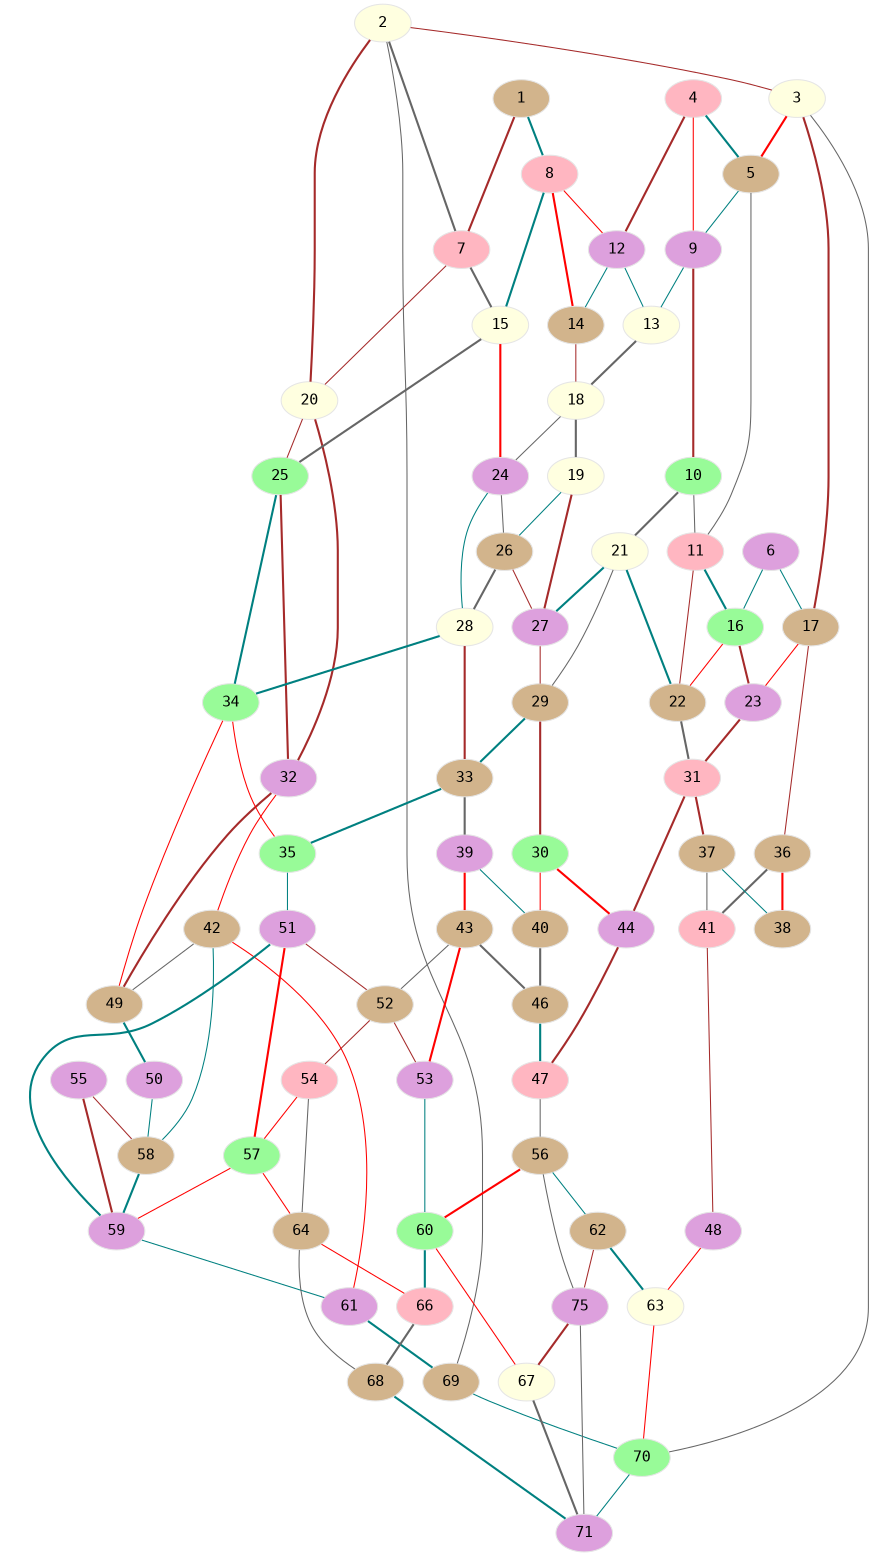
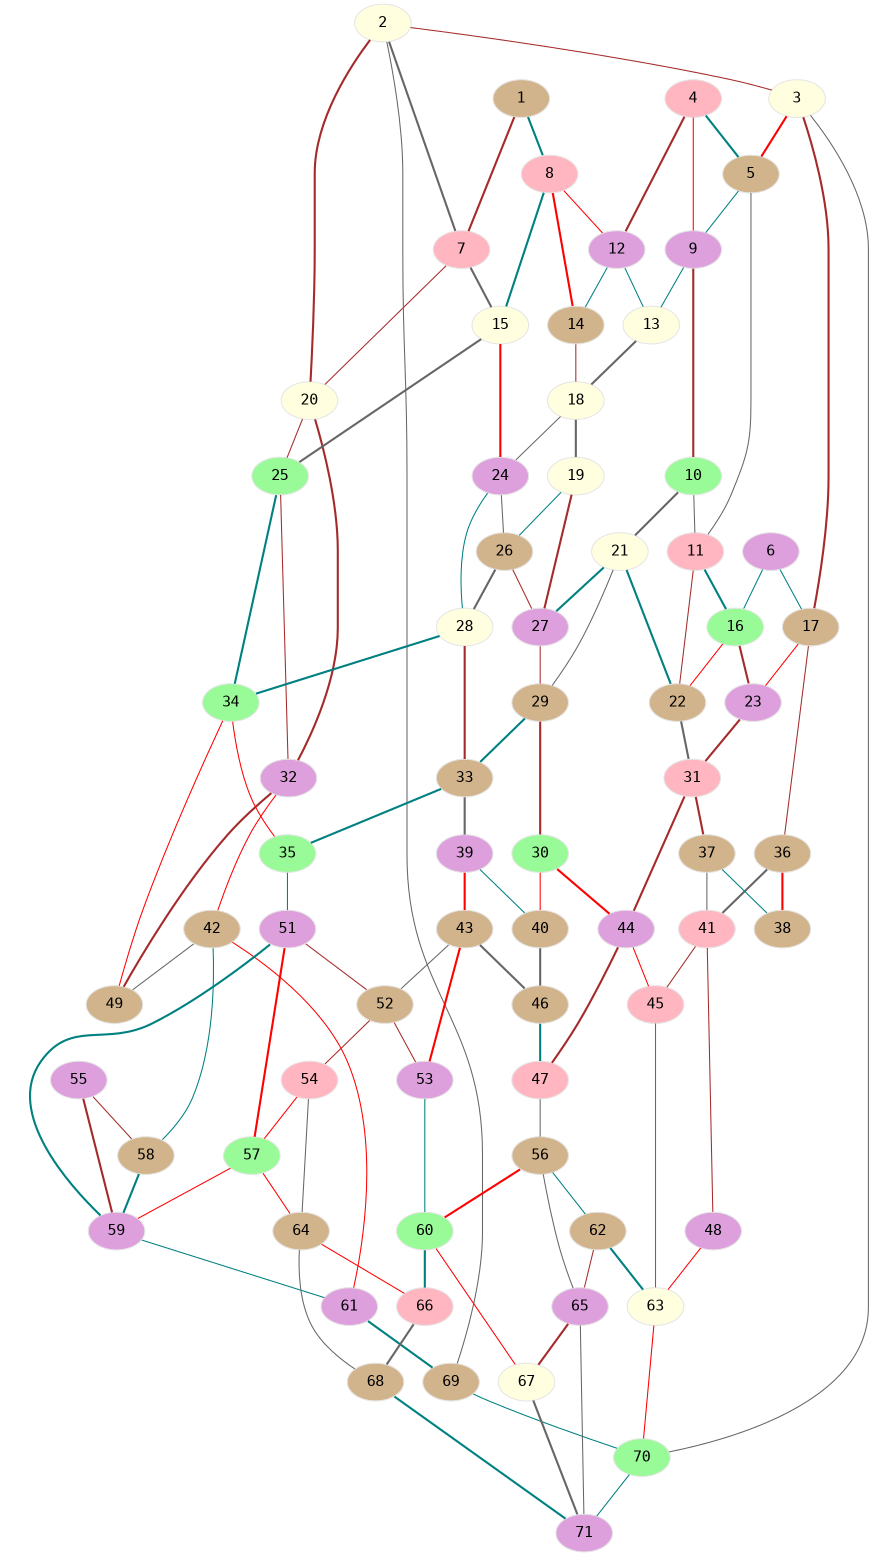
(284, 627) -> (284, 627)
none -> (656, 1005)
(154, 1080) -> none
(580, 1307) -> (580, 1307)
